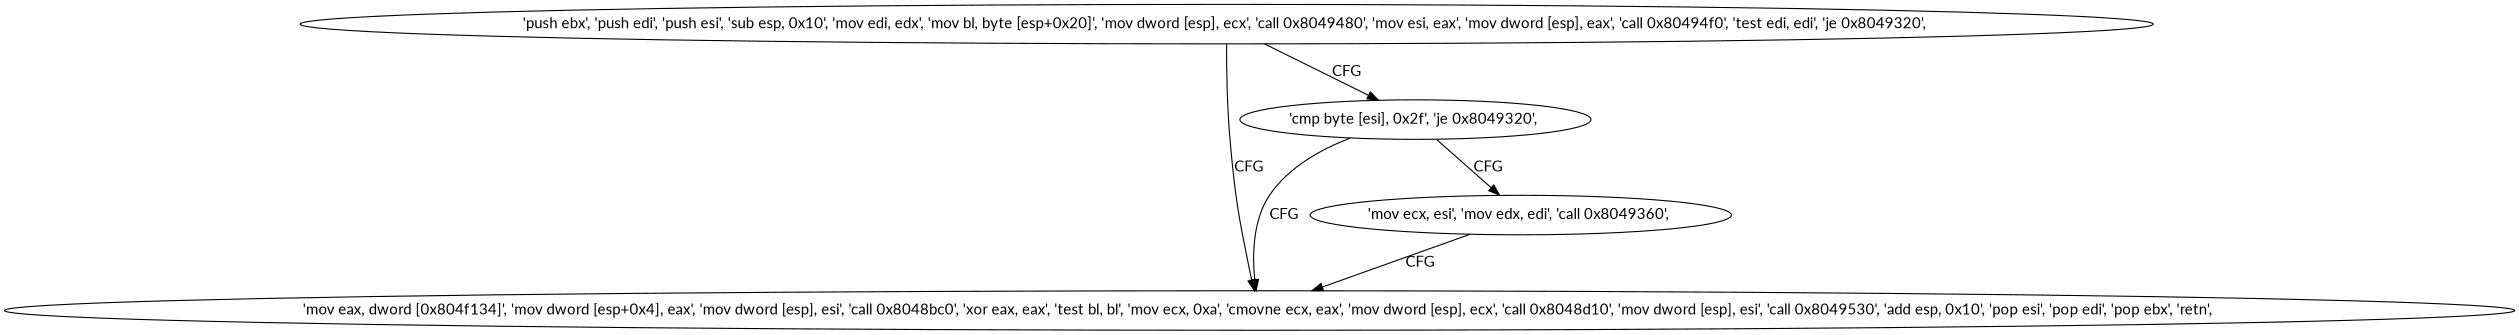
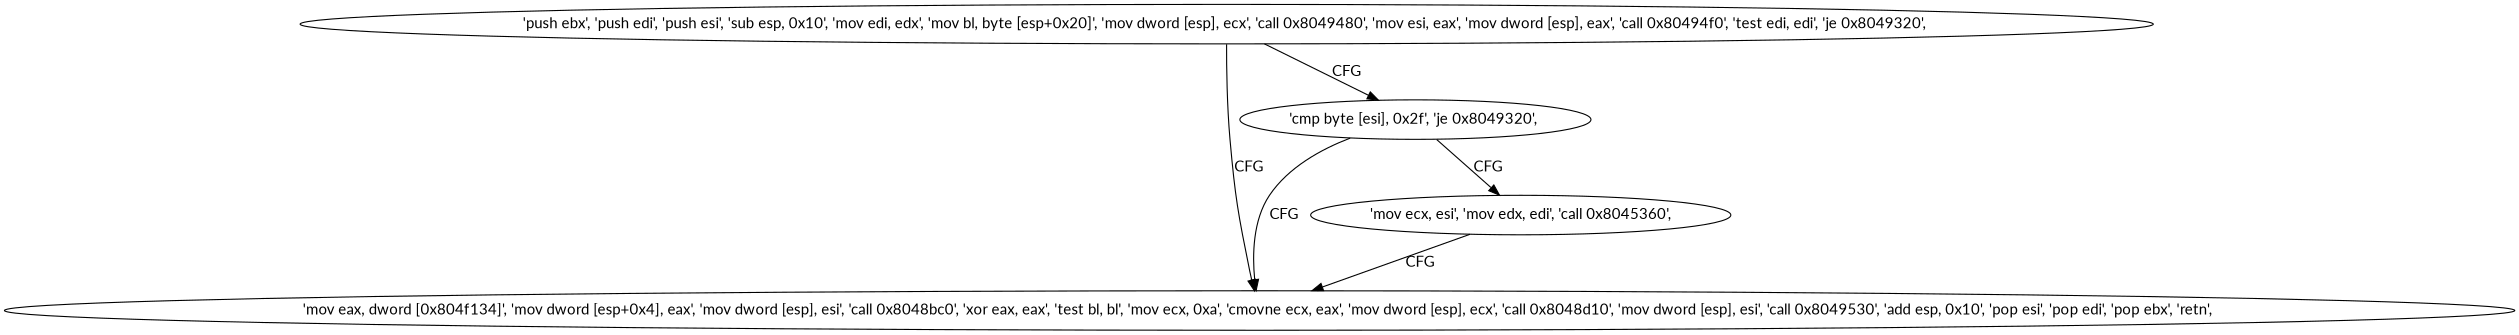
(1521, 215) -> (1521, 215)
